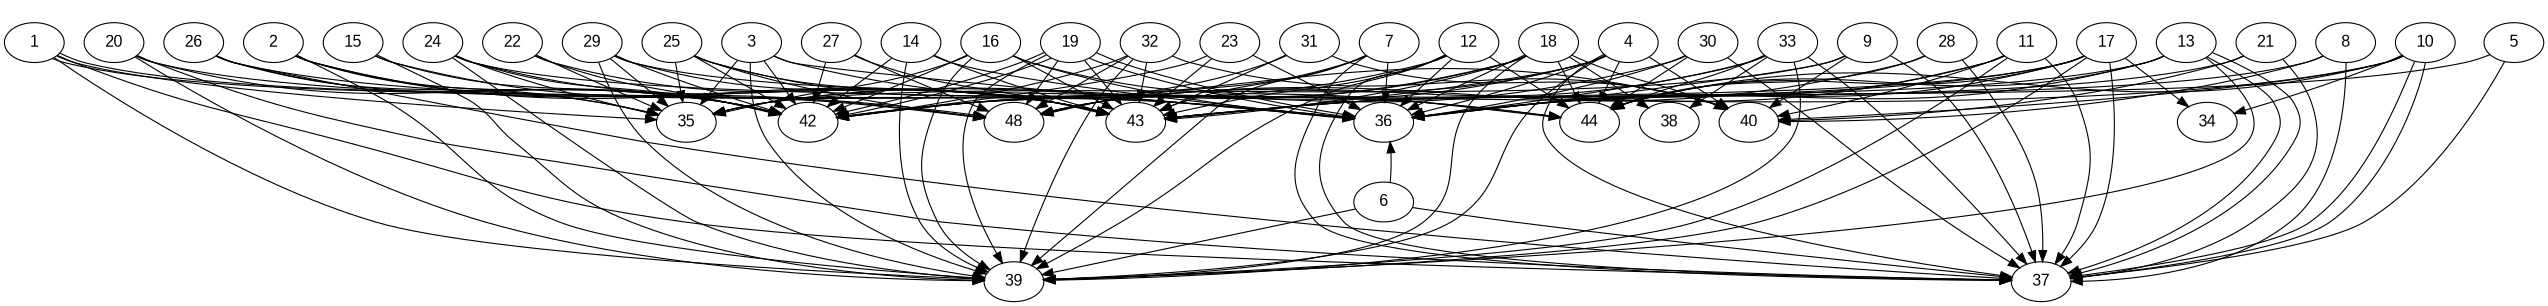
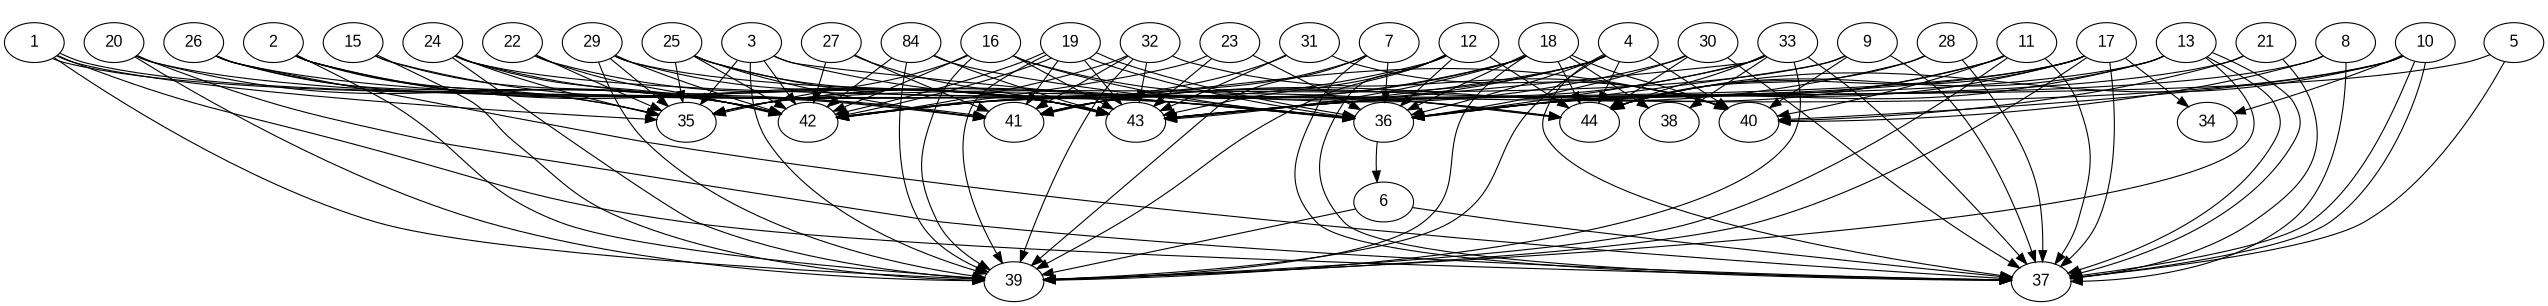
(911, 43) -> (911, 43)
(1269, 83) -> (1472, 90)
(1014, 122) -> (1014, 122)
(1391, 168) -> (1376, 156)
